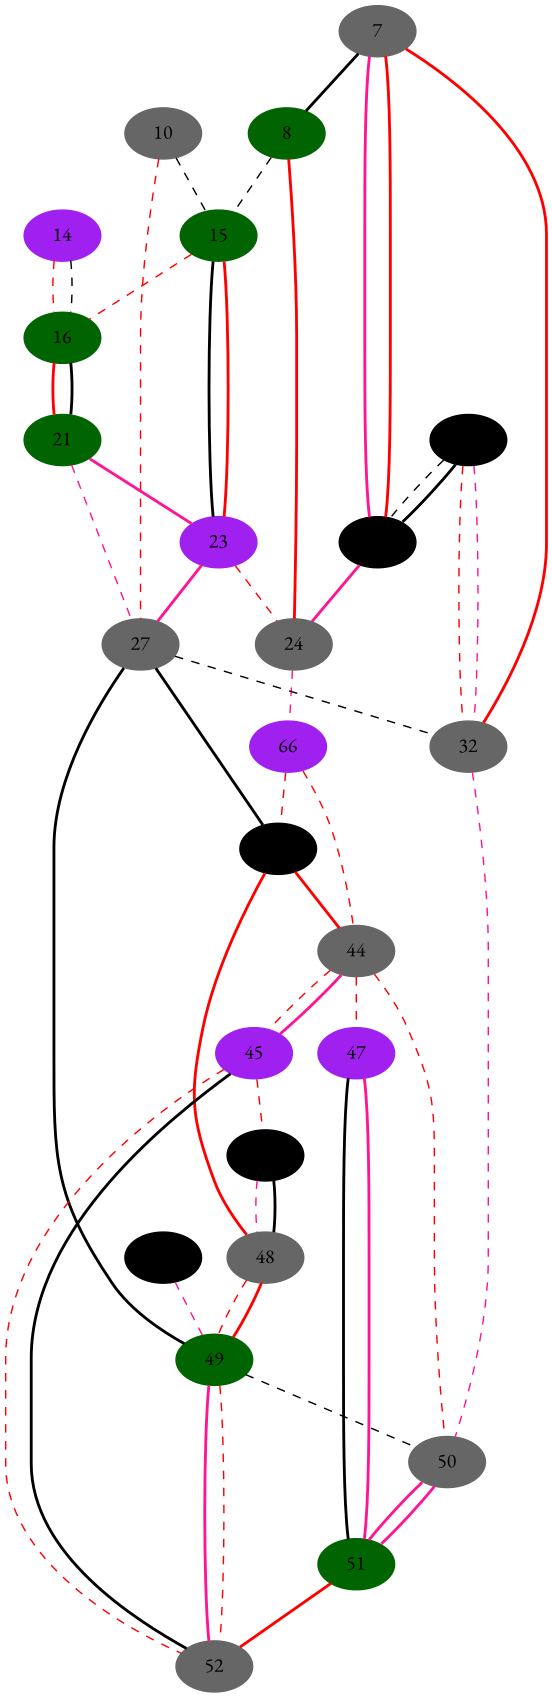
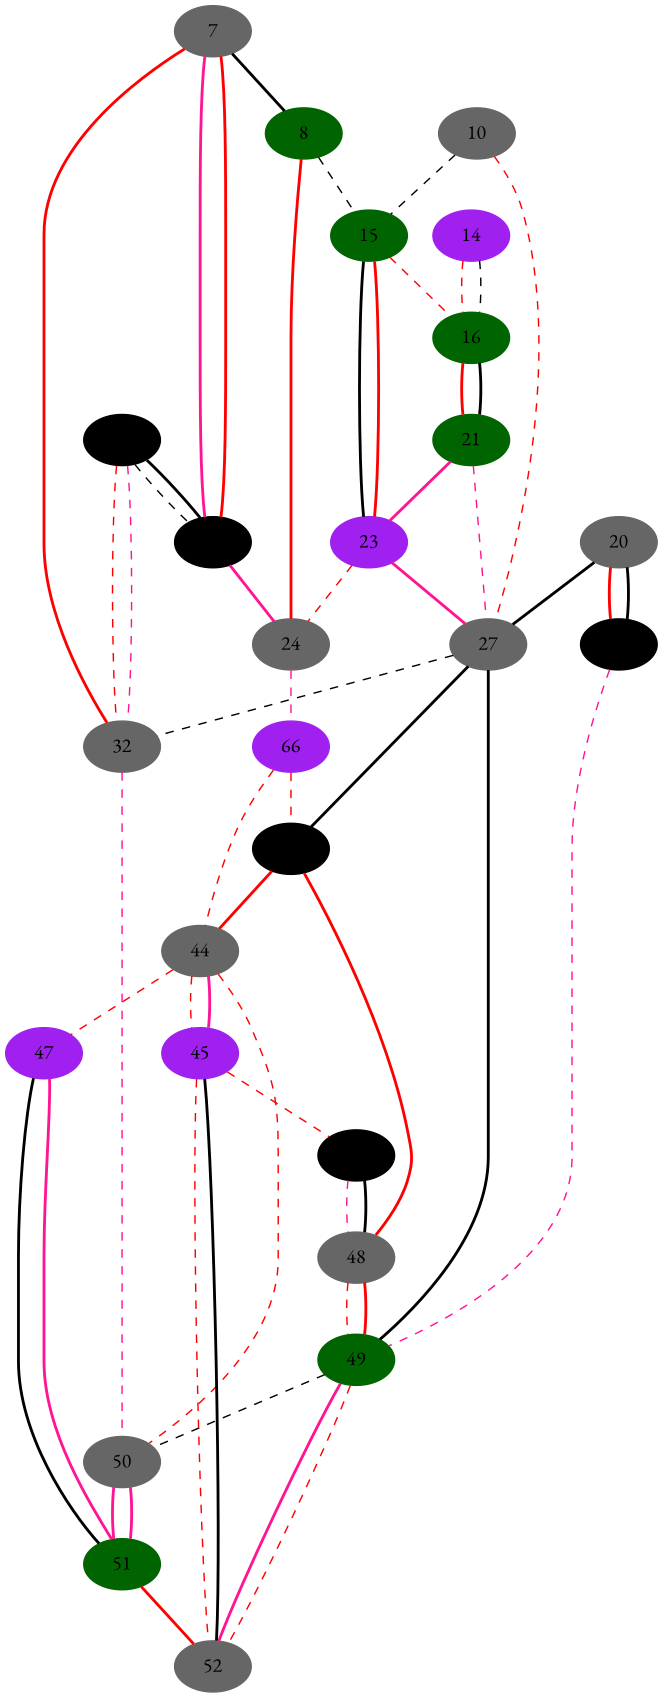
none -> (619, 542)
